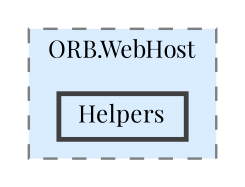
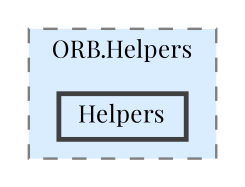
(123, 52) -> (123, 52)
